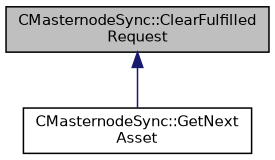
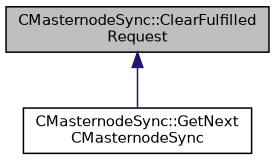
(138, 131) -> (138, 131)
